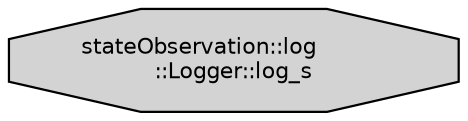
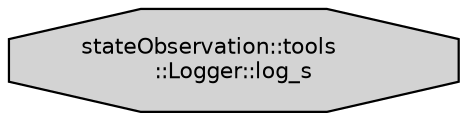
(234, 60) -> (234, 60)
